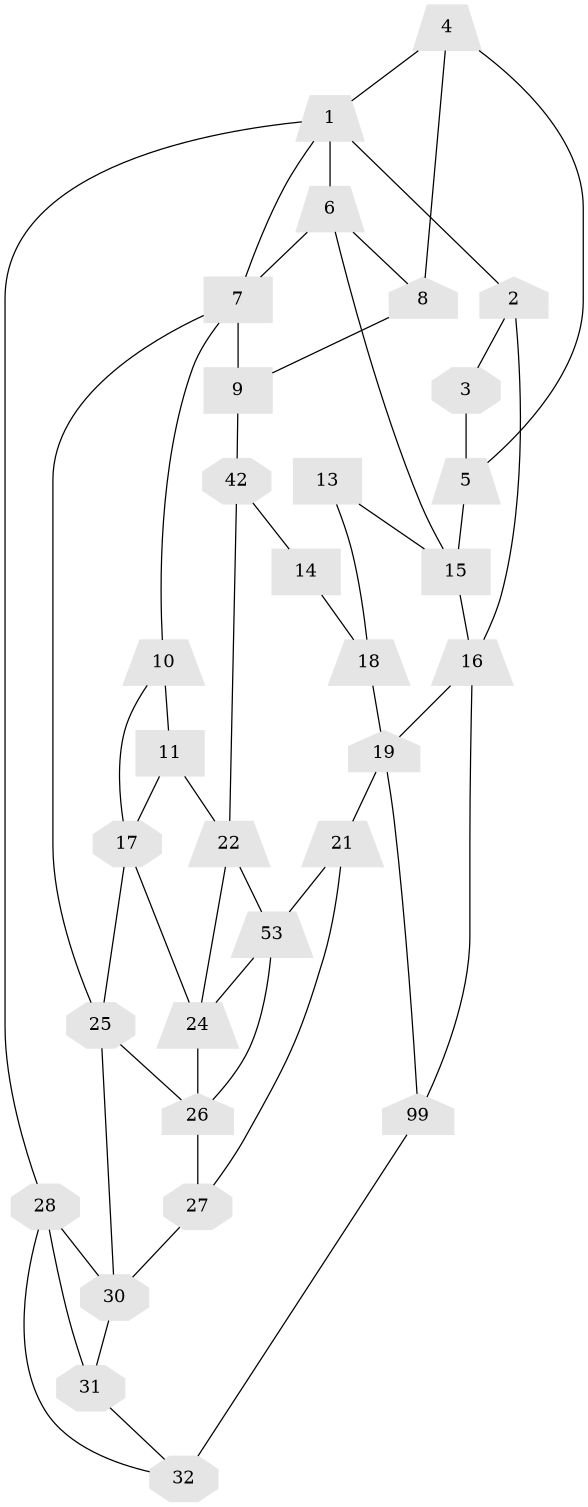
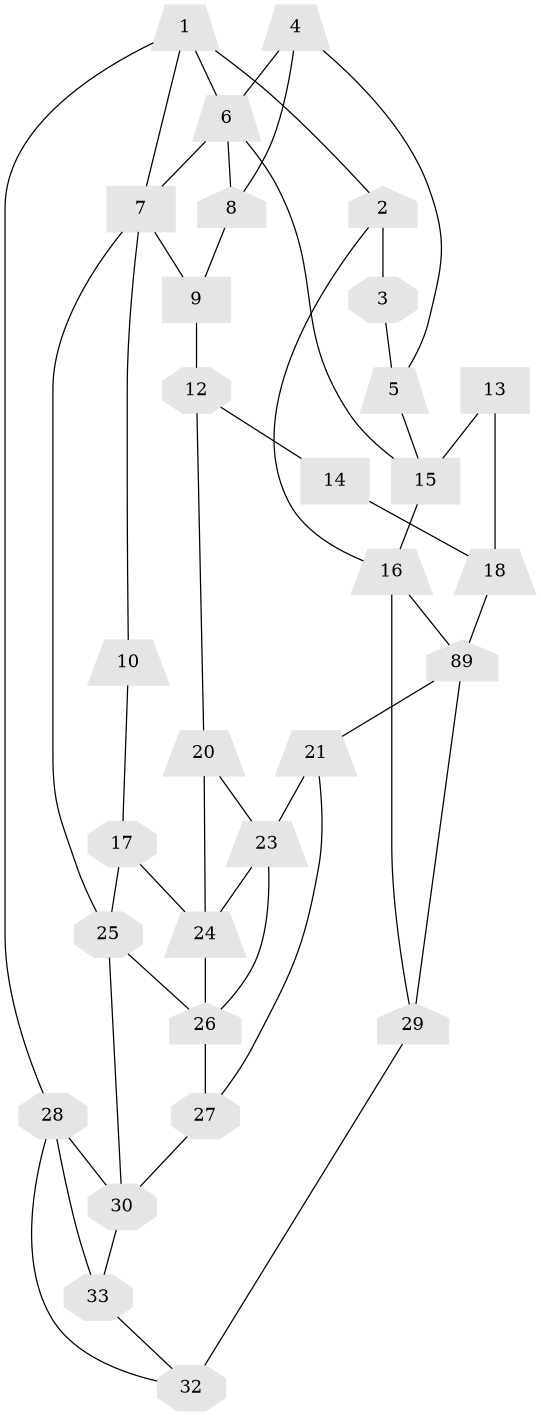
(385, 76) -> (261, 73)
(237, 481) -> (197, 391)
(170, 753) -> none
(384, 753) -> (462, 663)
(229, 844) -> (204, 753)
(272, 935) -> (267, 844)
(418, 1116) -> (413, 1025)
(91, 1388) -> (98, 1298)
